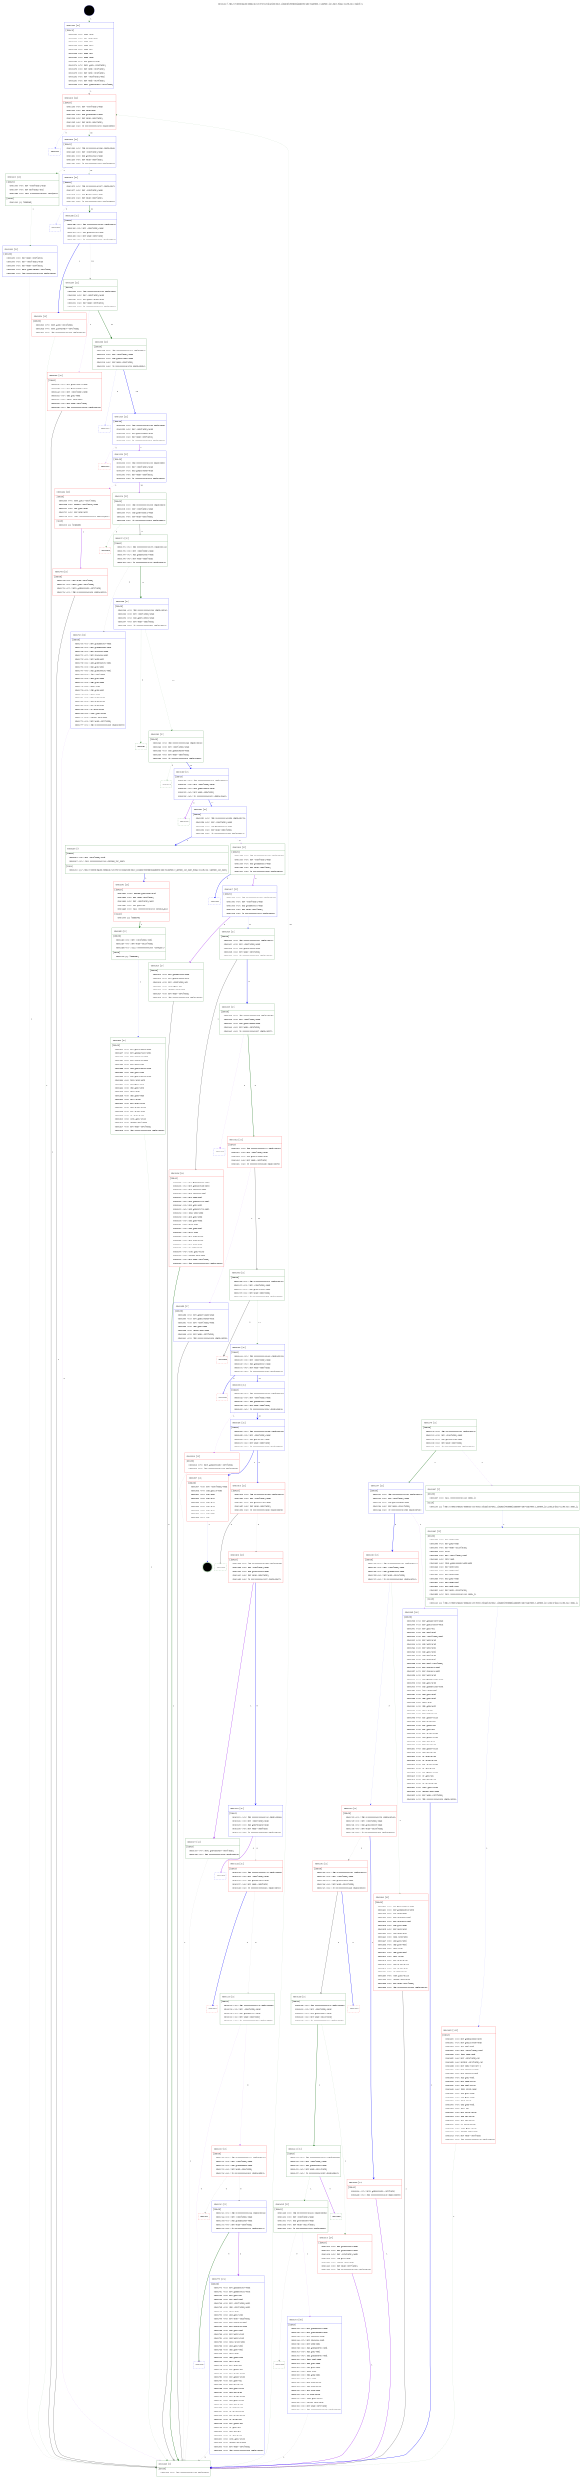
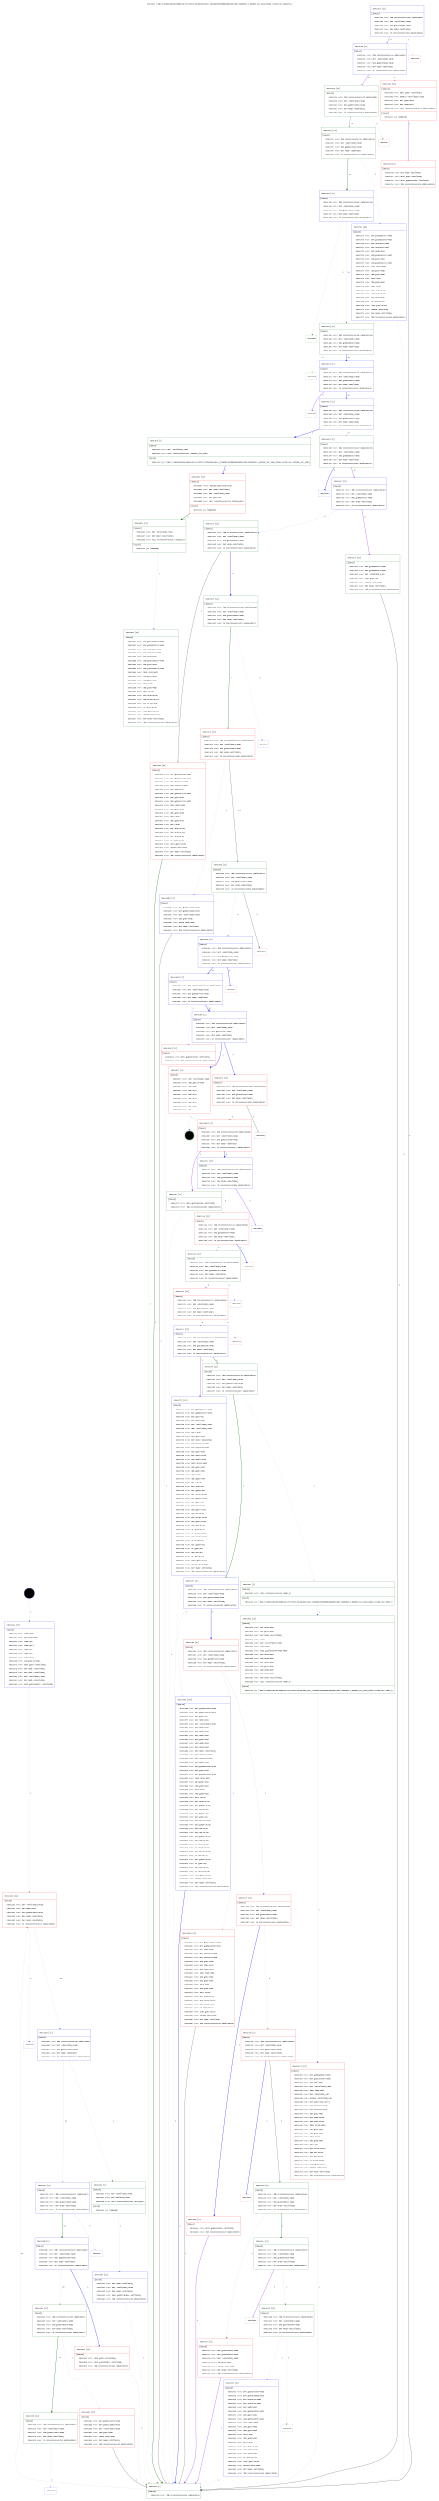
(129, 391) -> none
(204, 2294) -> (215, 1360)
